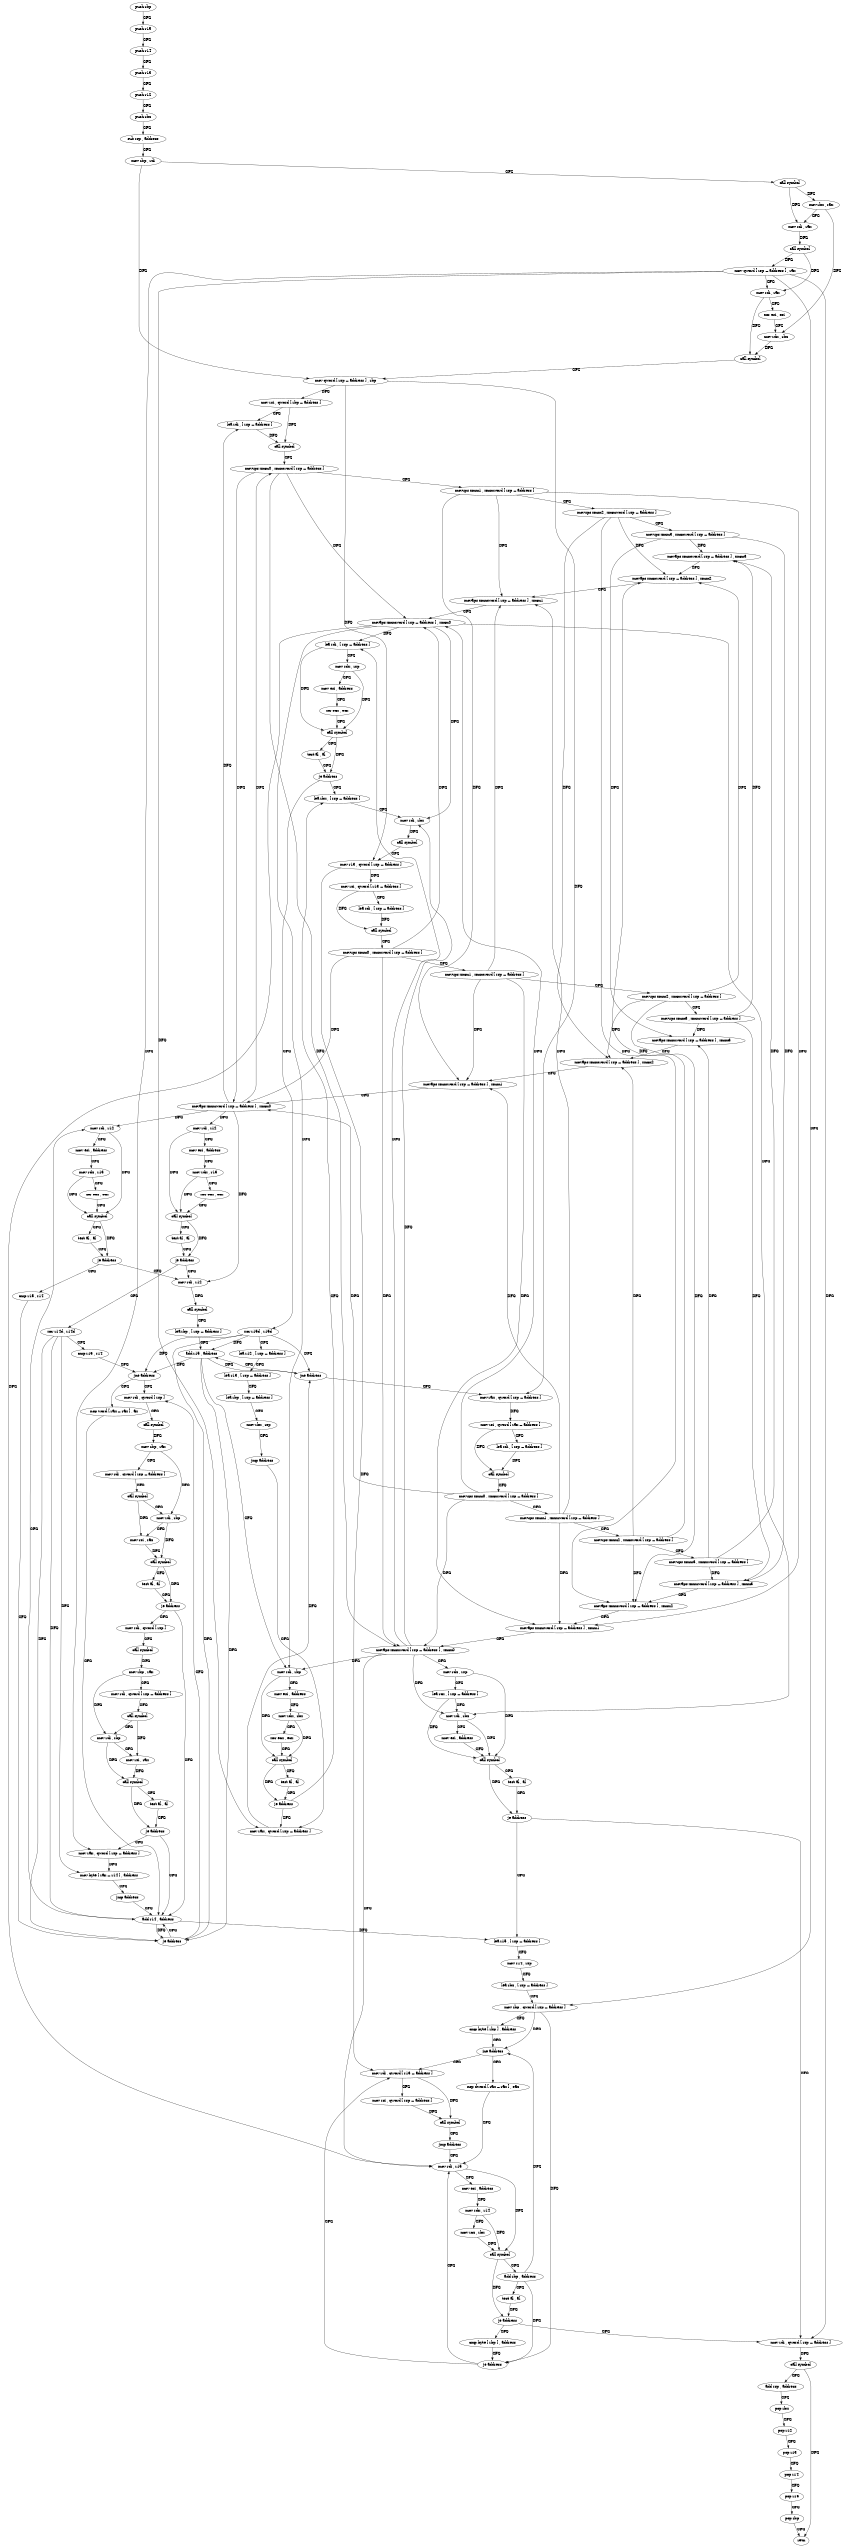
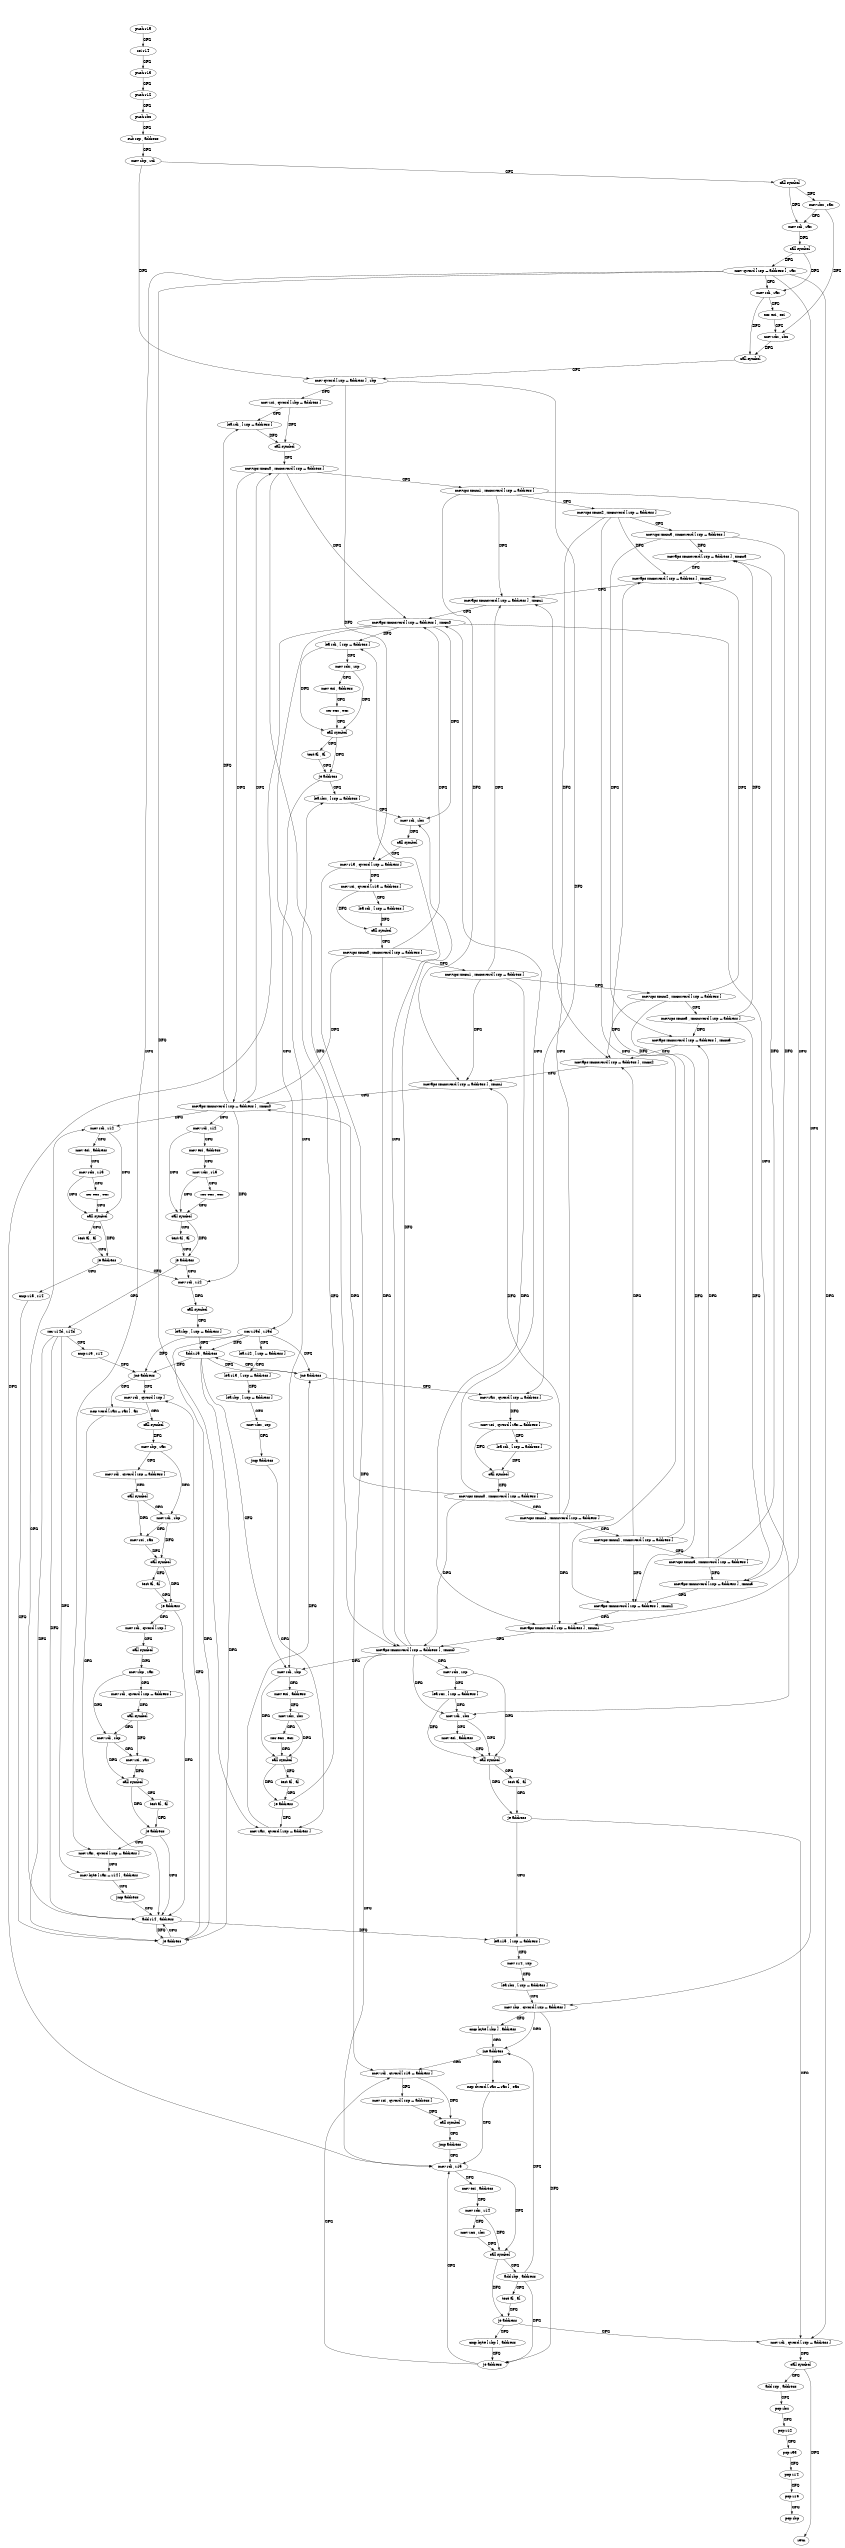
(143, 7) -> none
(143, 51) -> (143, 51)
(790, 2453) -> (790, 2453)
(796, 2528) -> none
